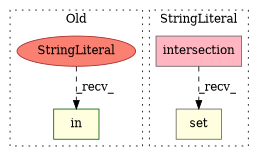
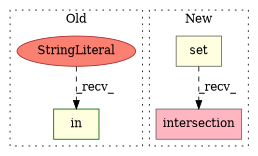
(199, 20) -> (199, 20)
(199, 83) -> (199, 83)
